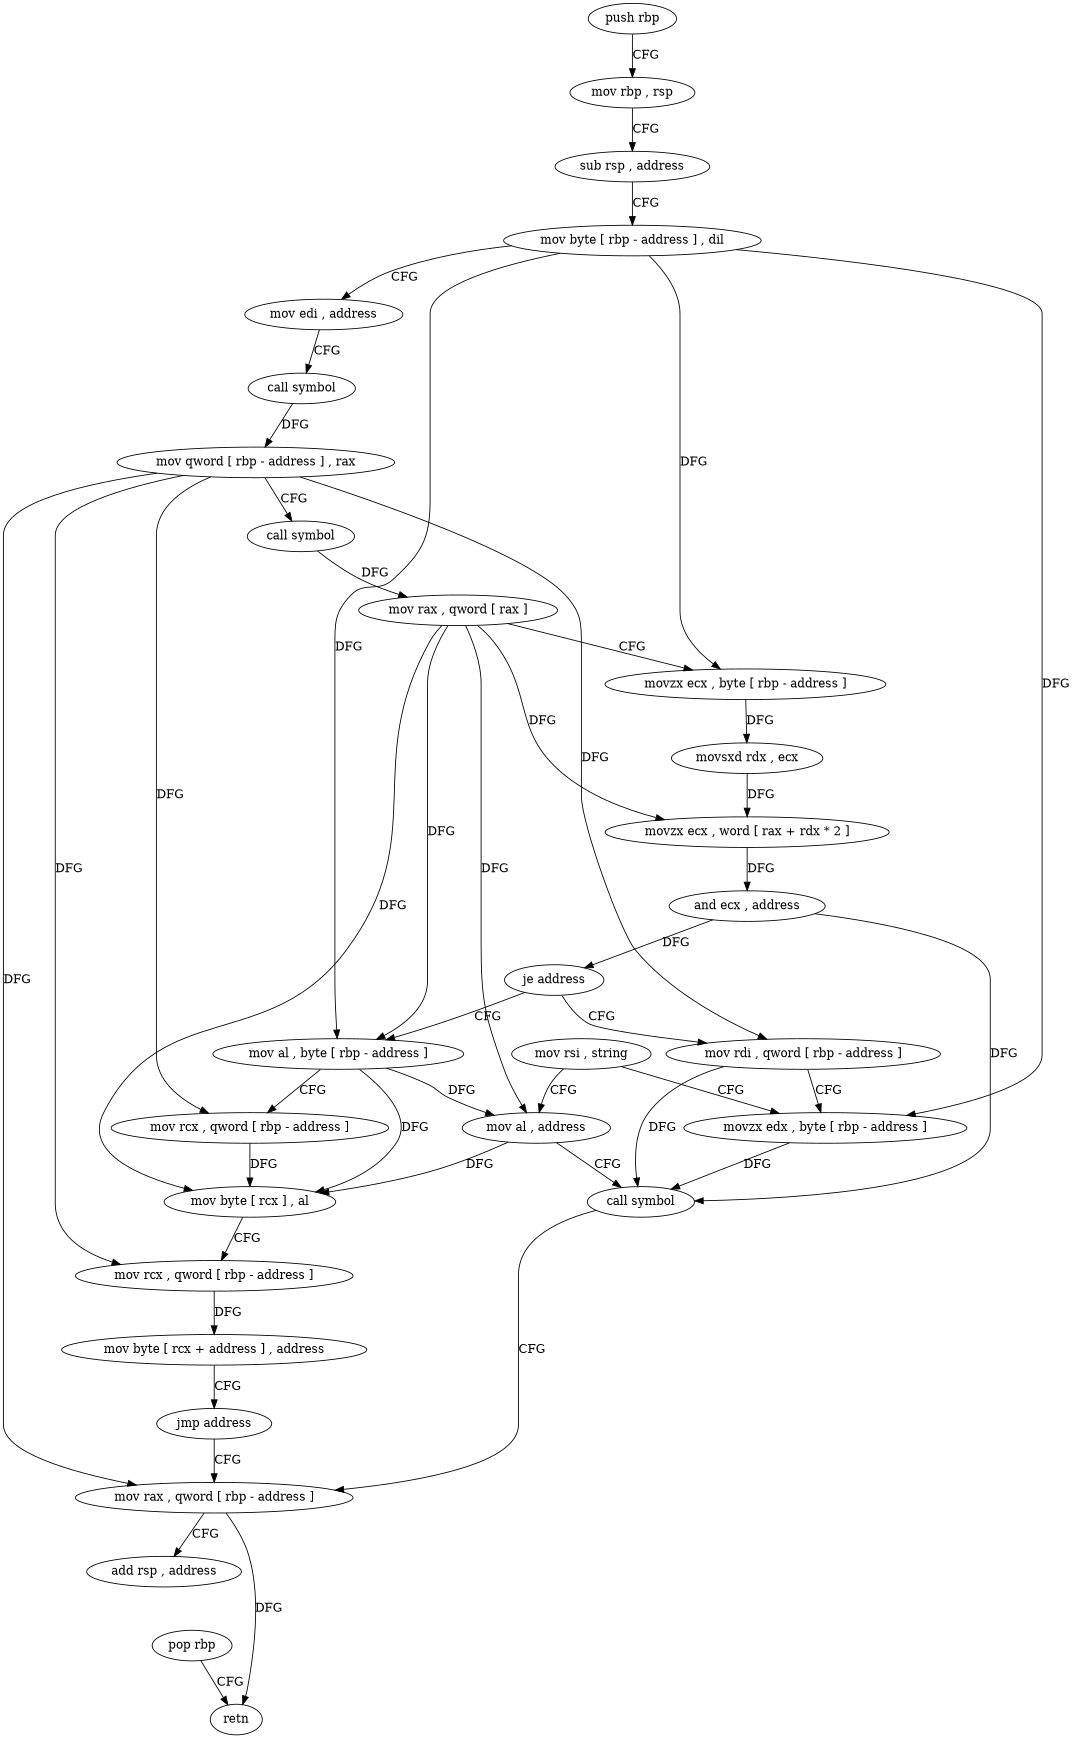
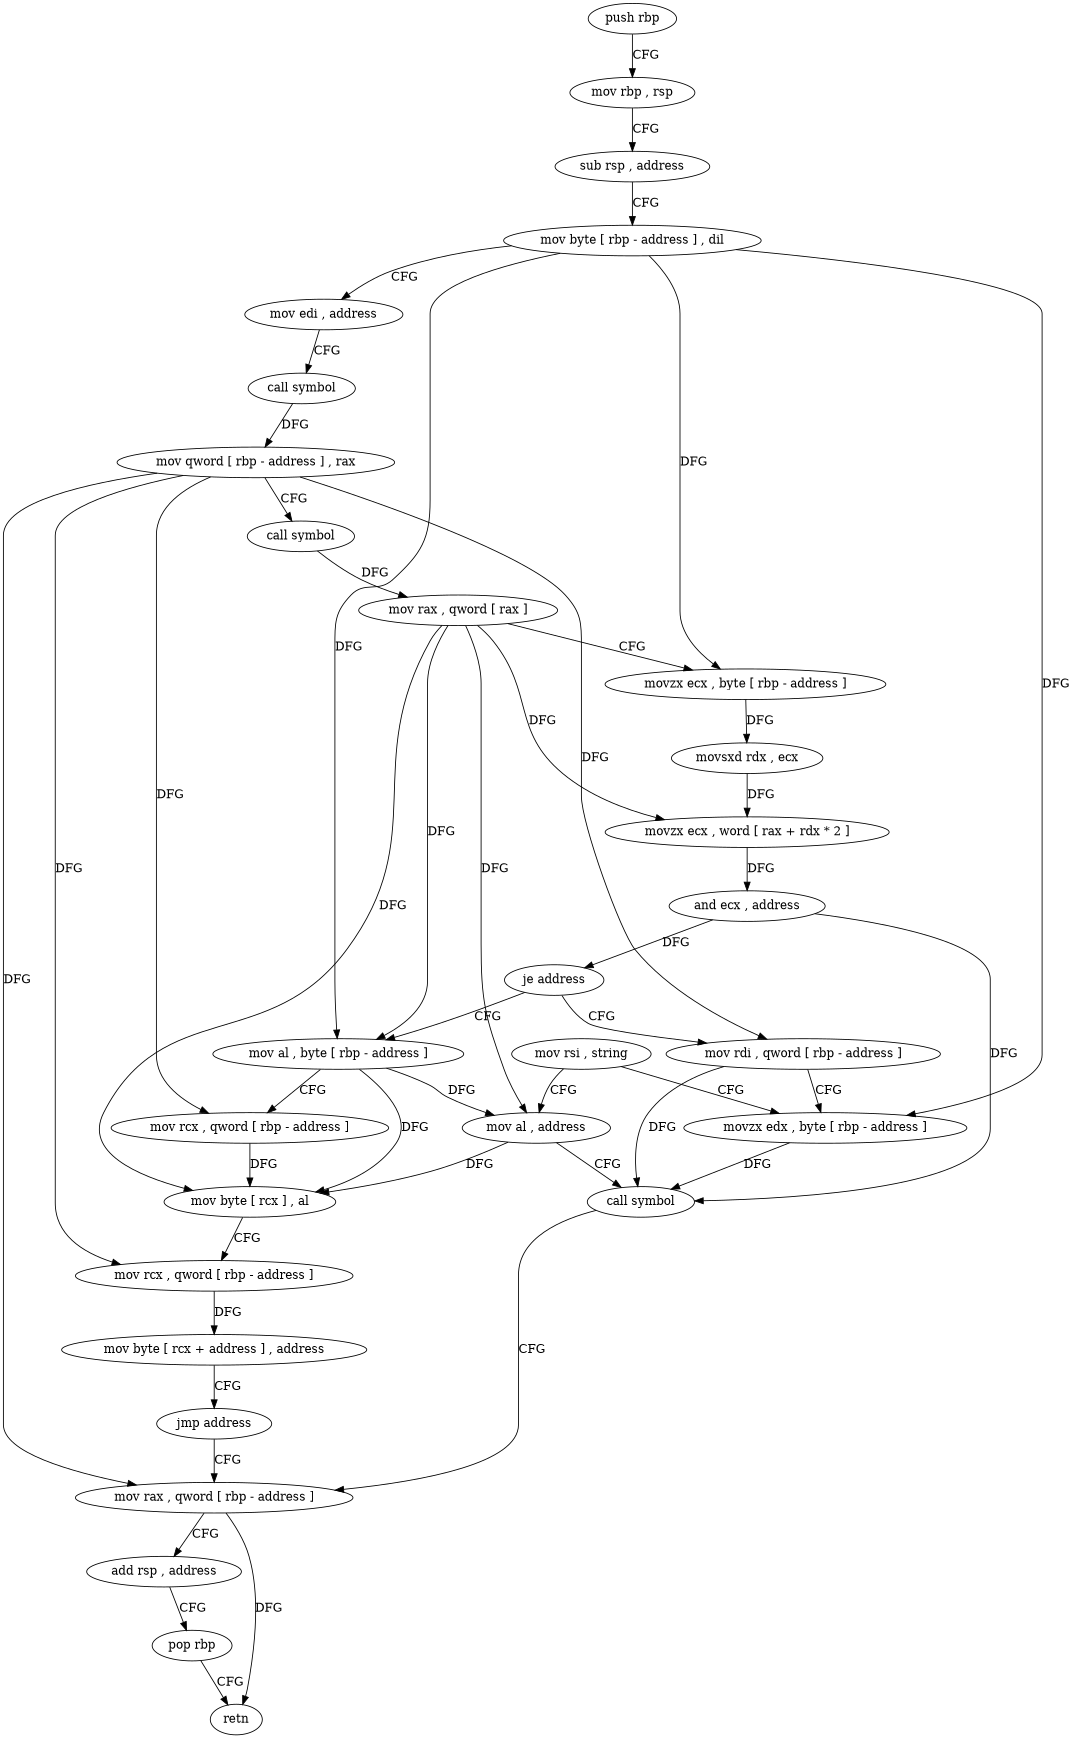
none -> (177, 1605)
